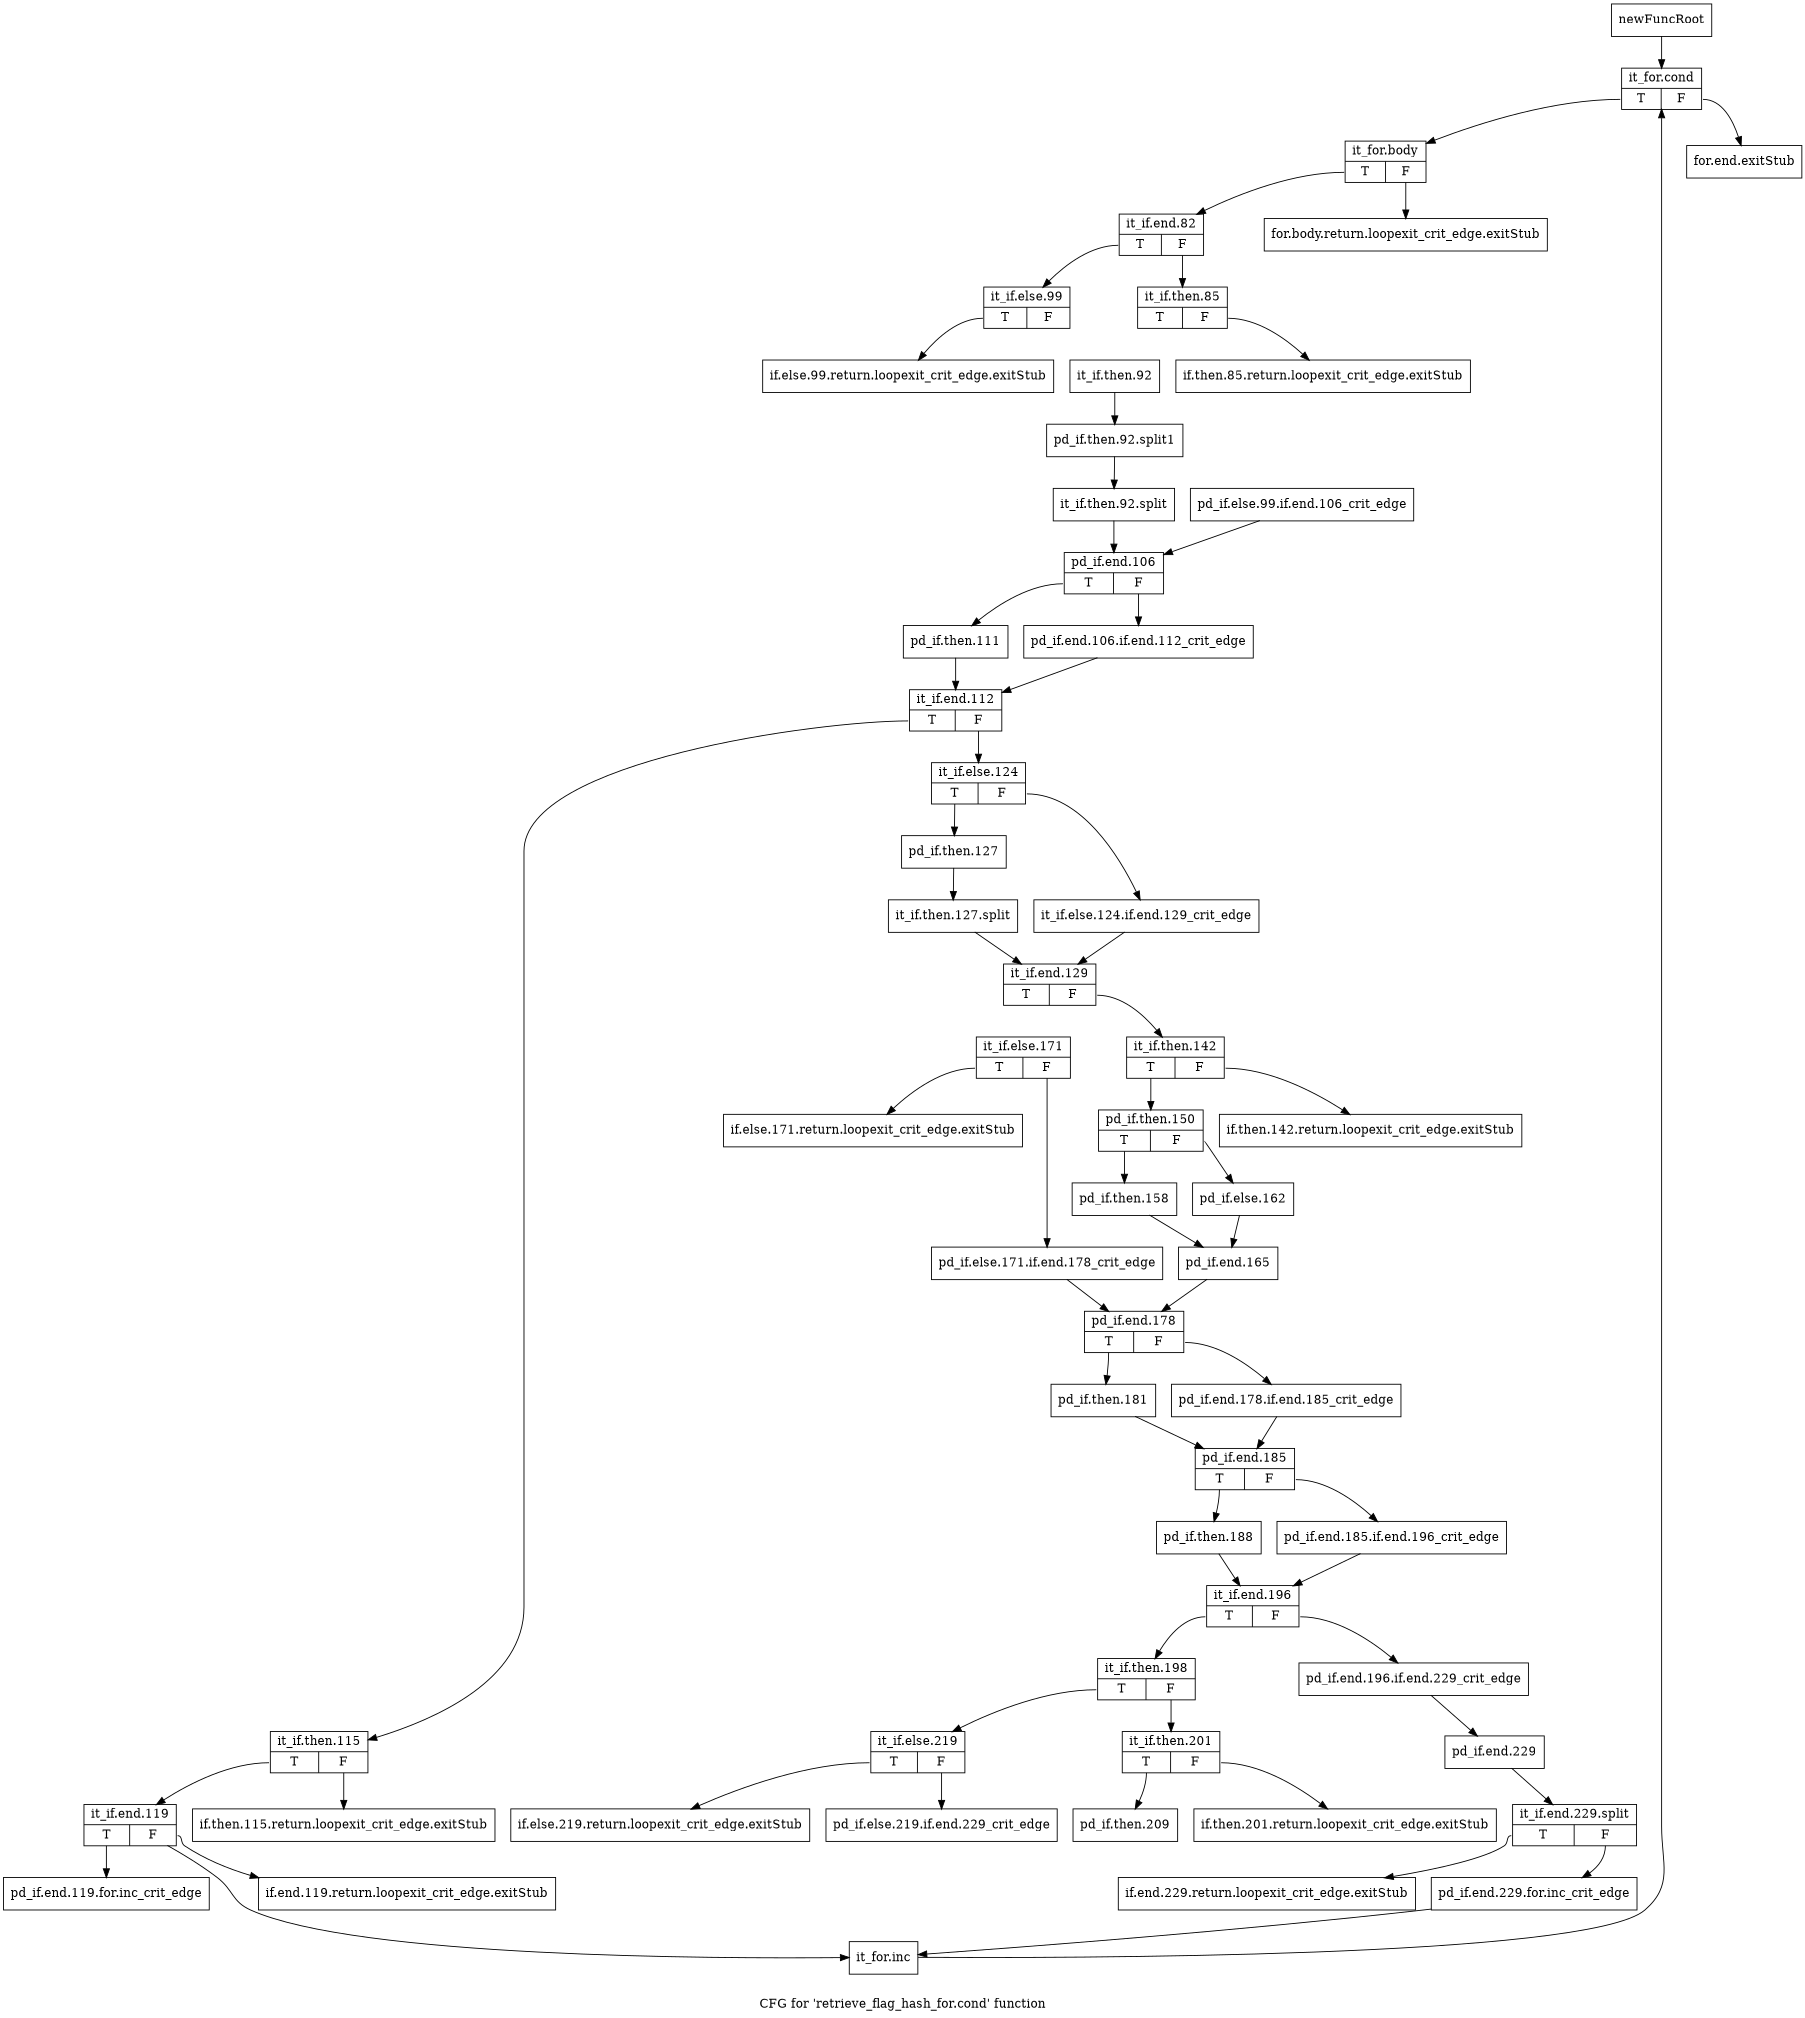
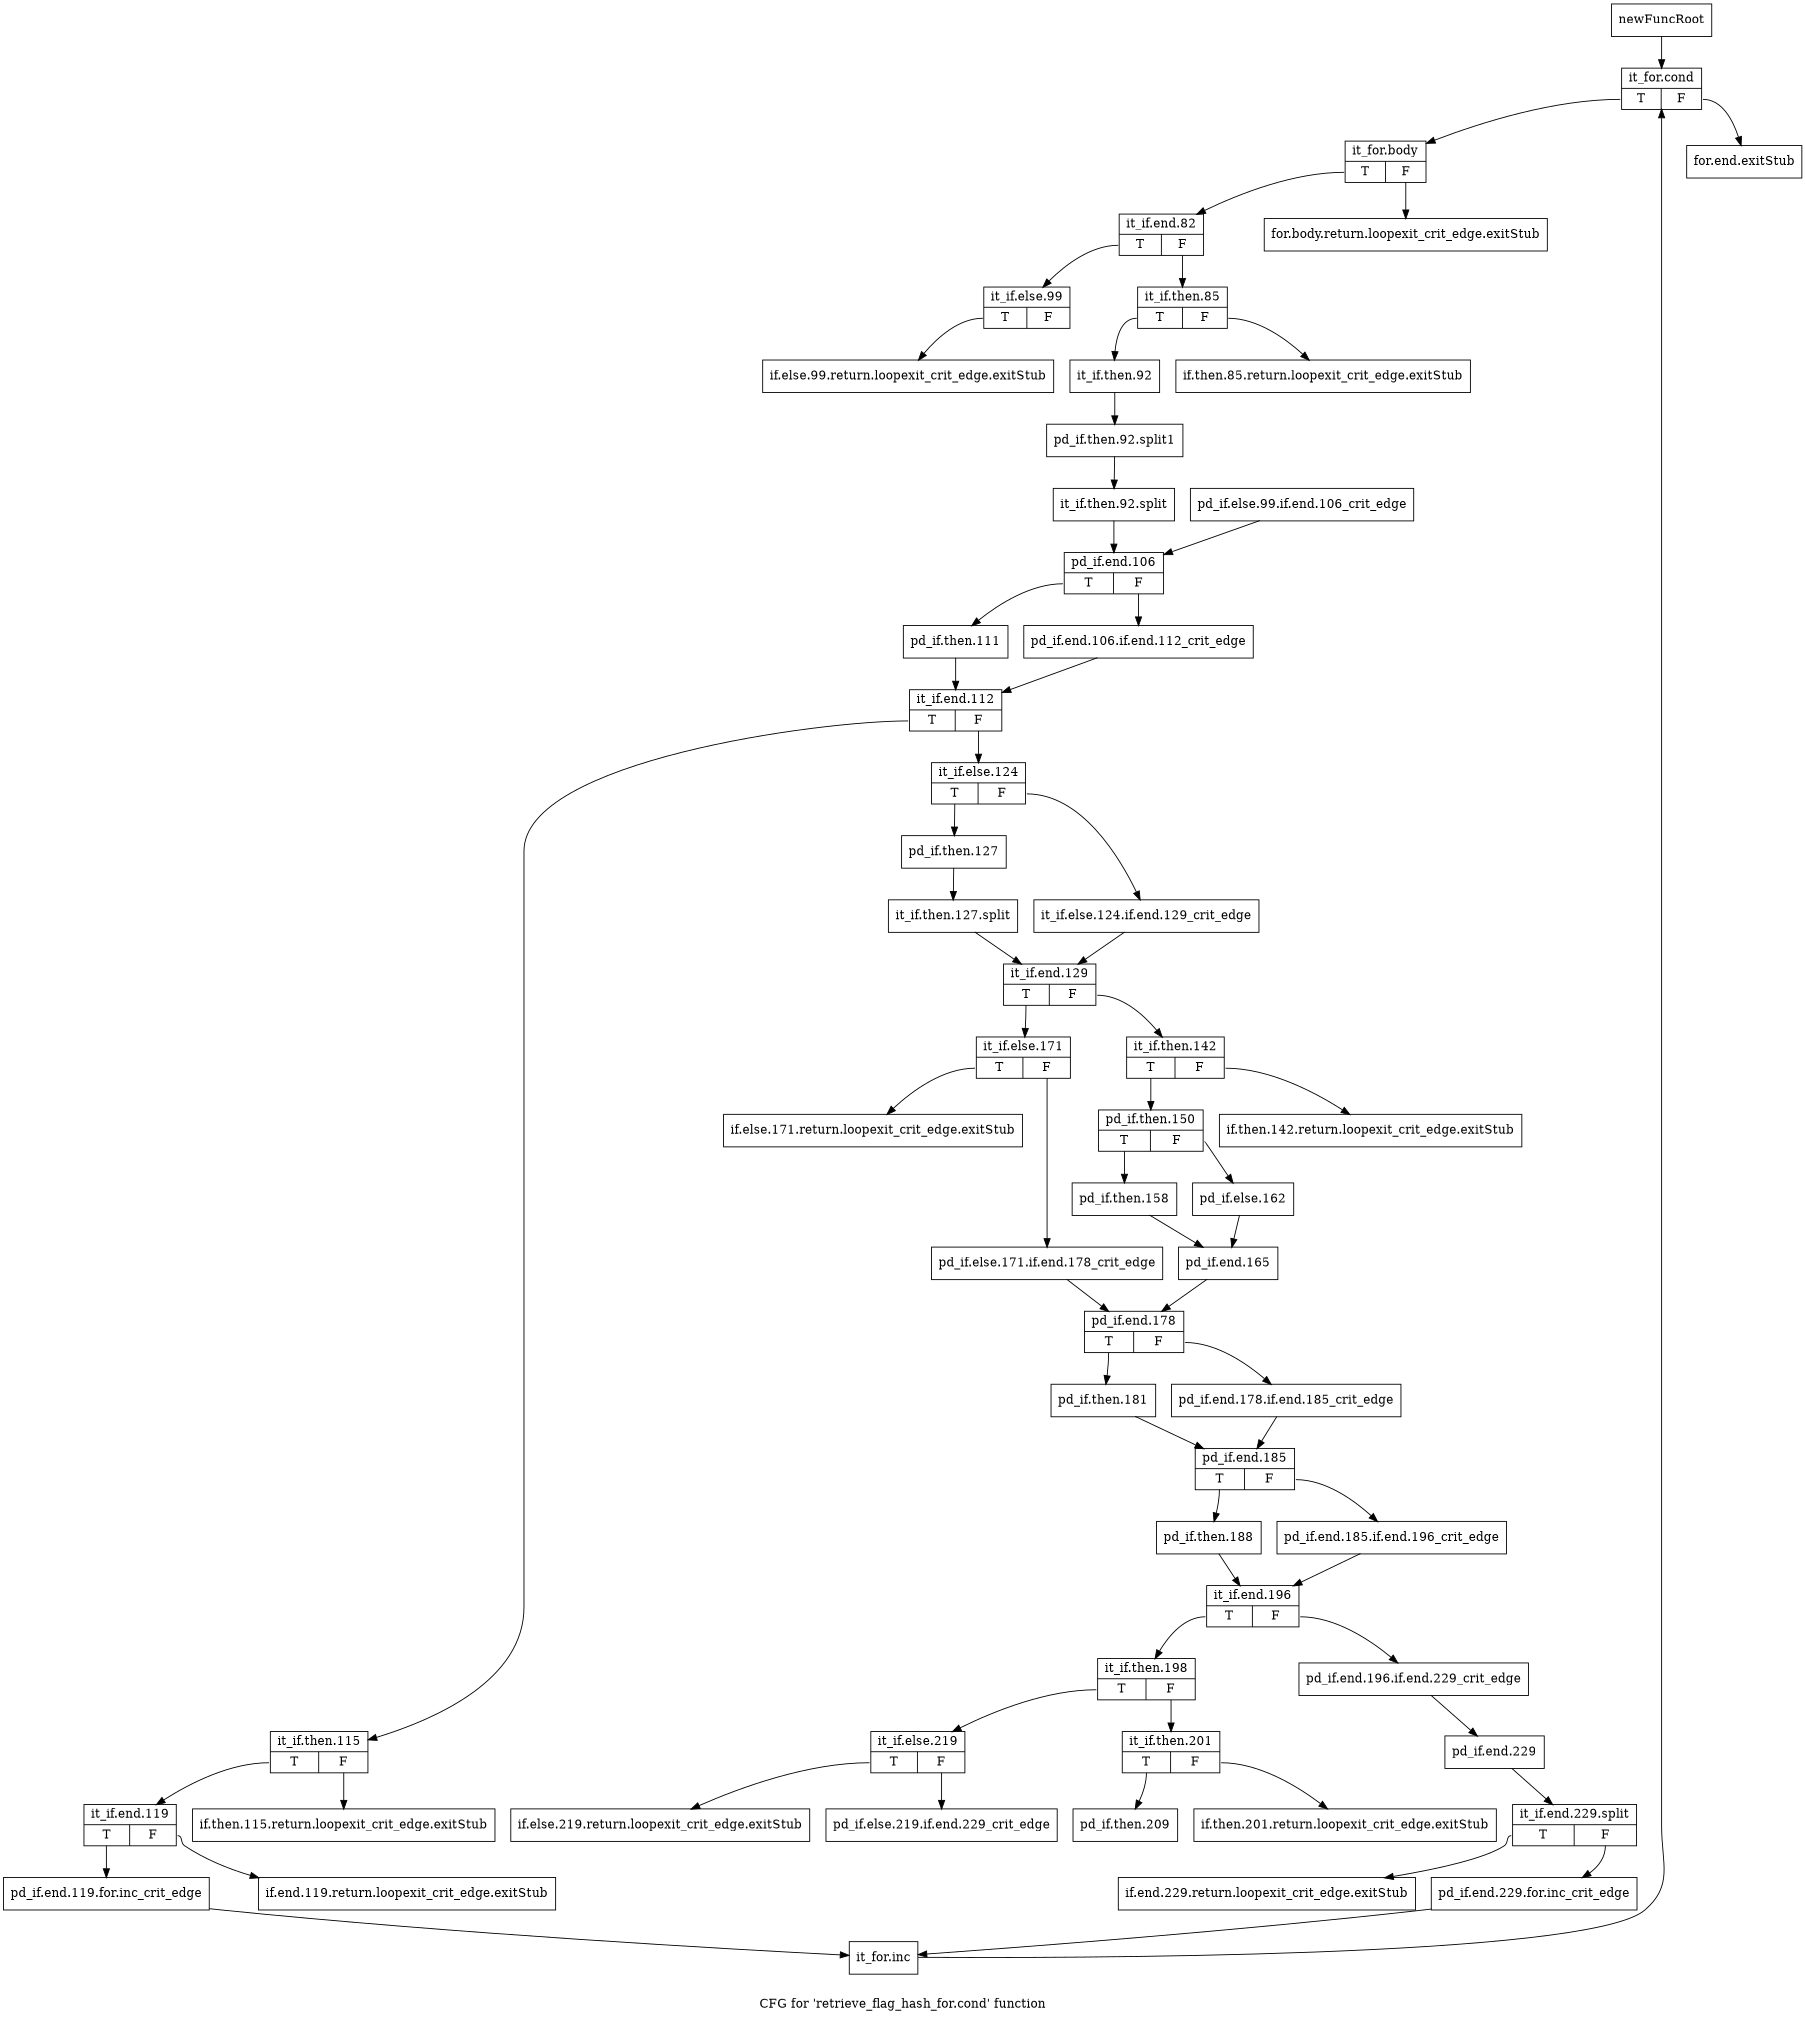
none -> (1120, 330)
none -> (1026, 1017)
(490, 1949) -> (525, 1936)
